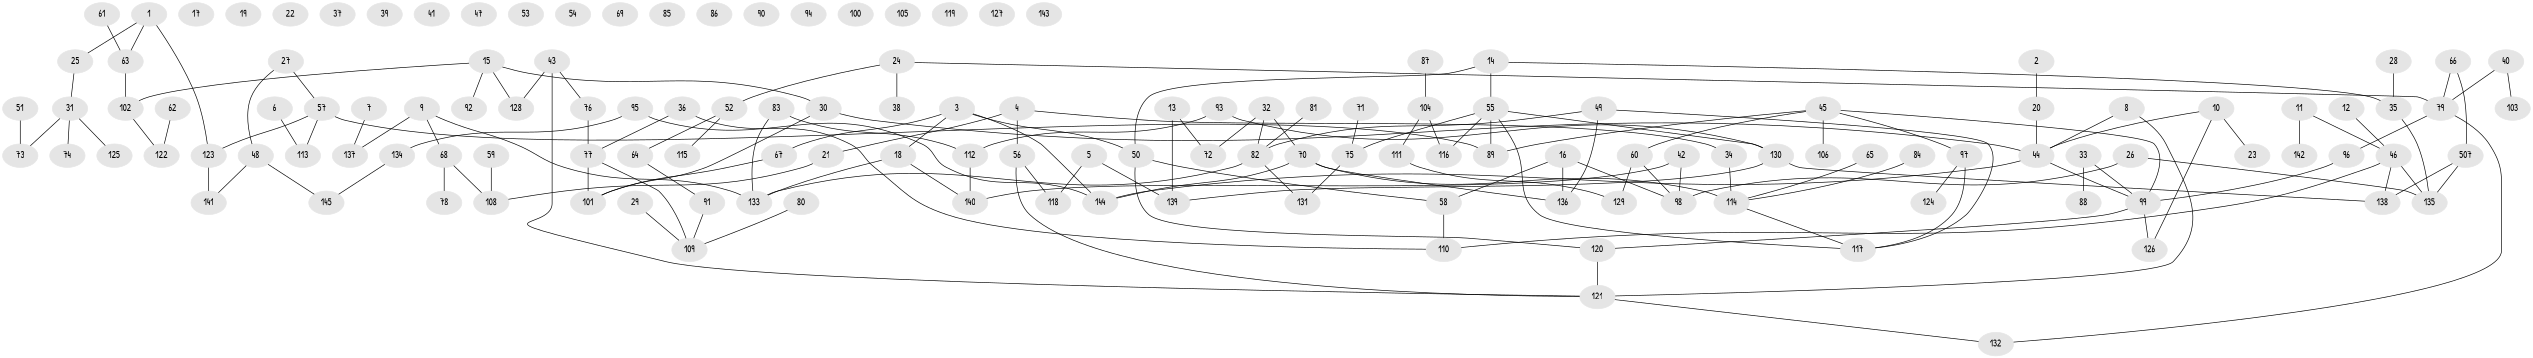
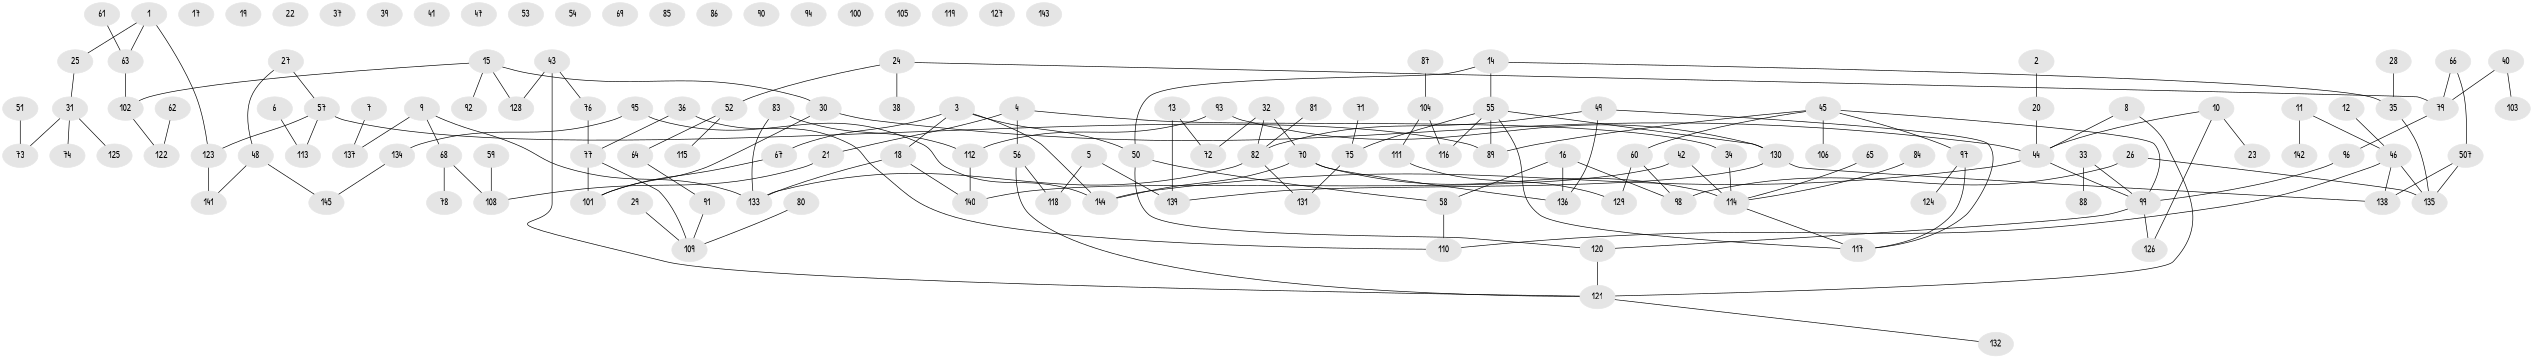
(1681, 173) -> (1707, 180)
(2340, 305) -> none
